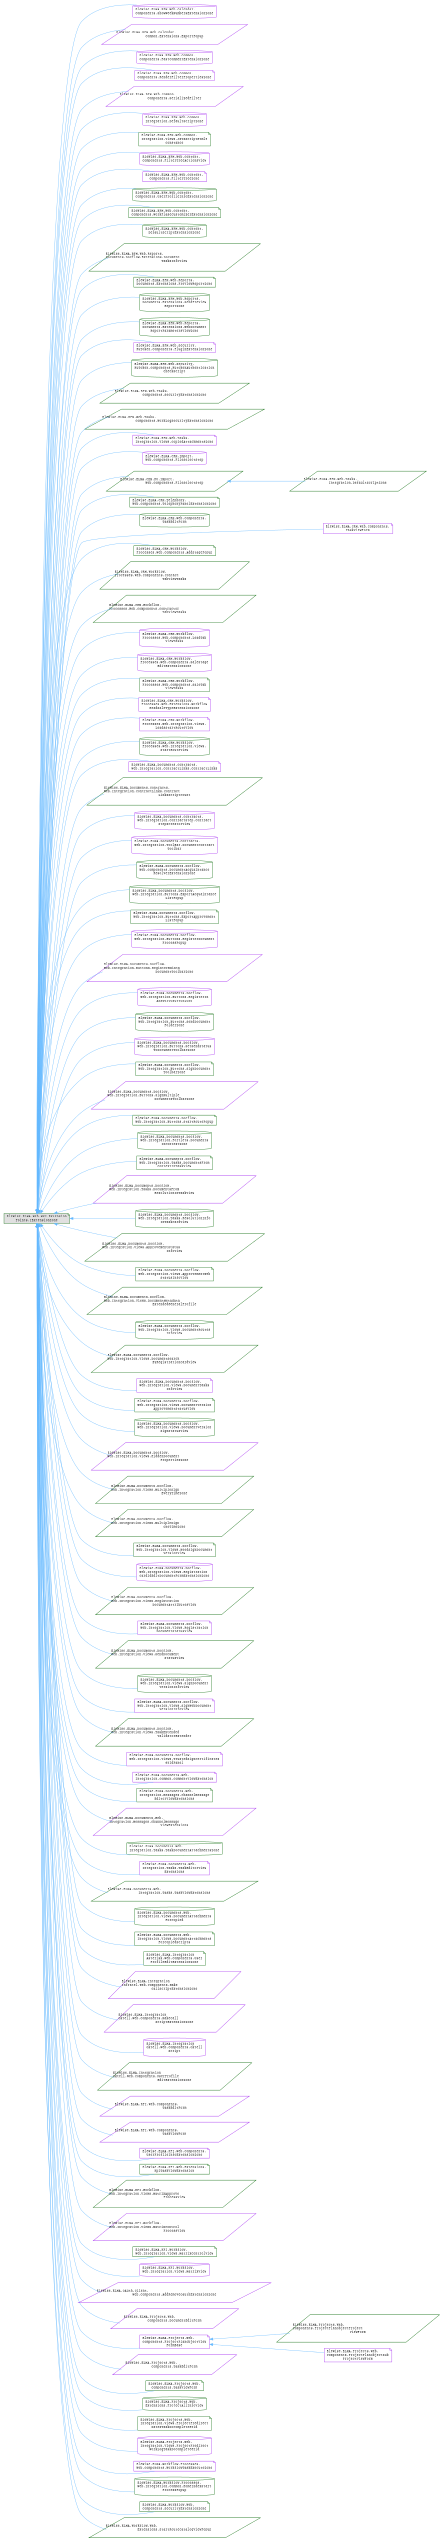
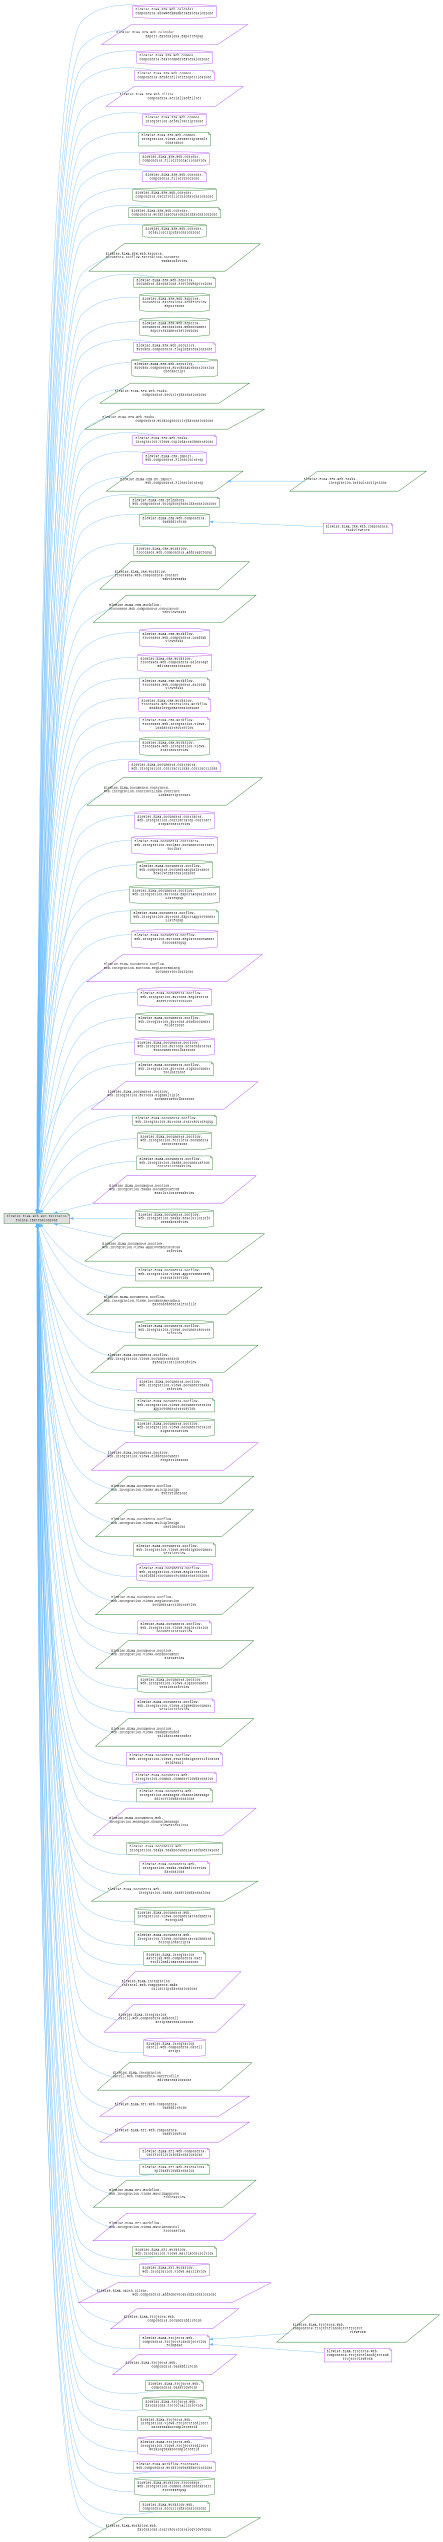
(175, 34) -> (175, 34)
(175, 96) -> (175, 96)
(79, 551) -> (268, 524)
